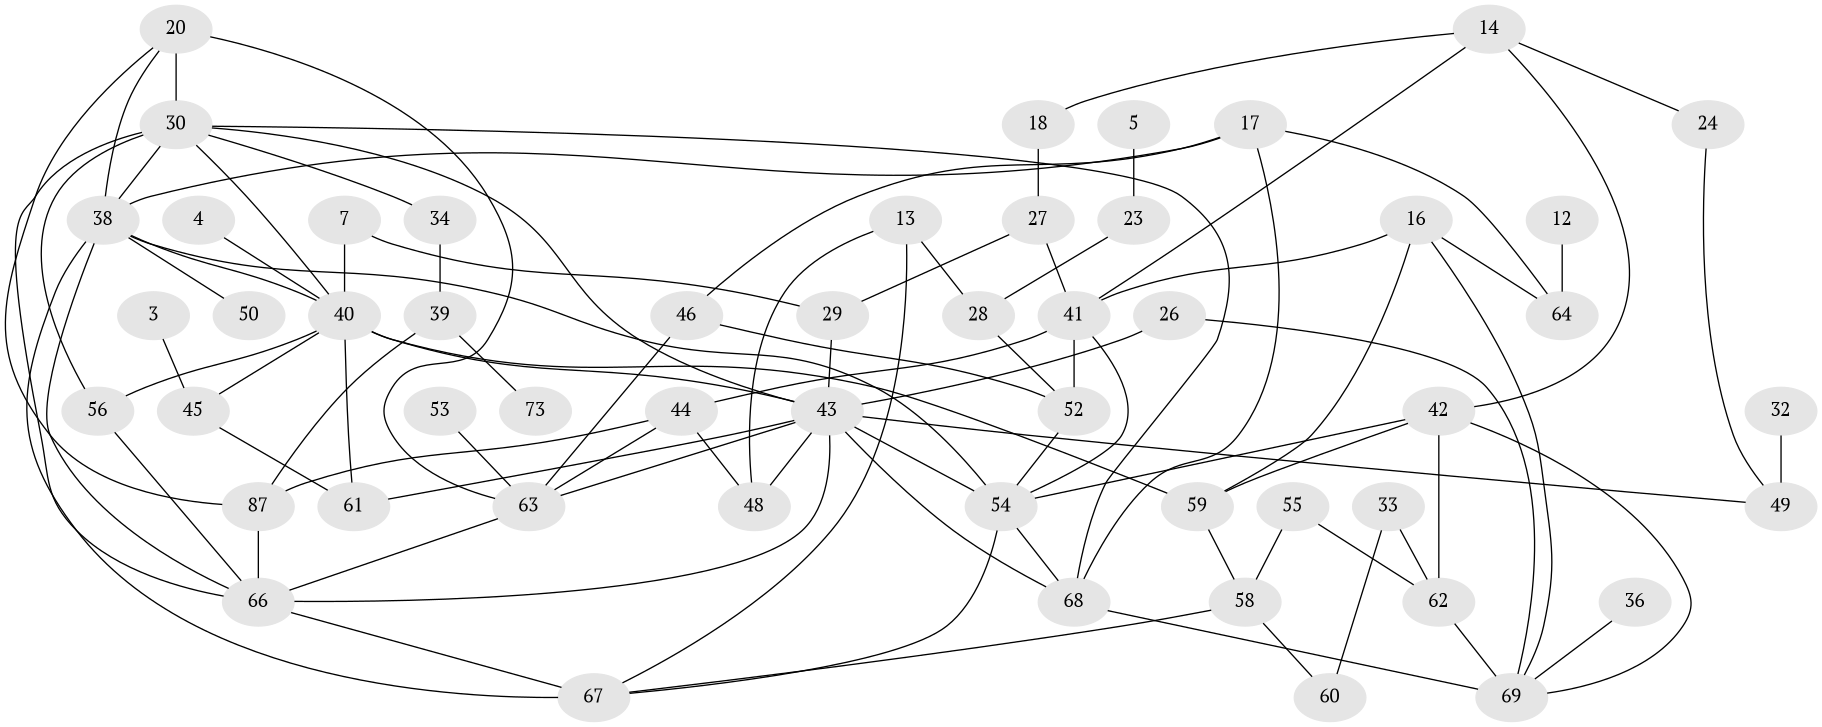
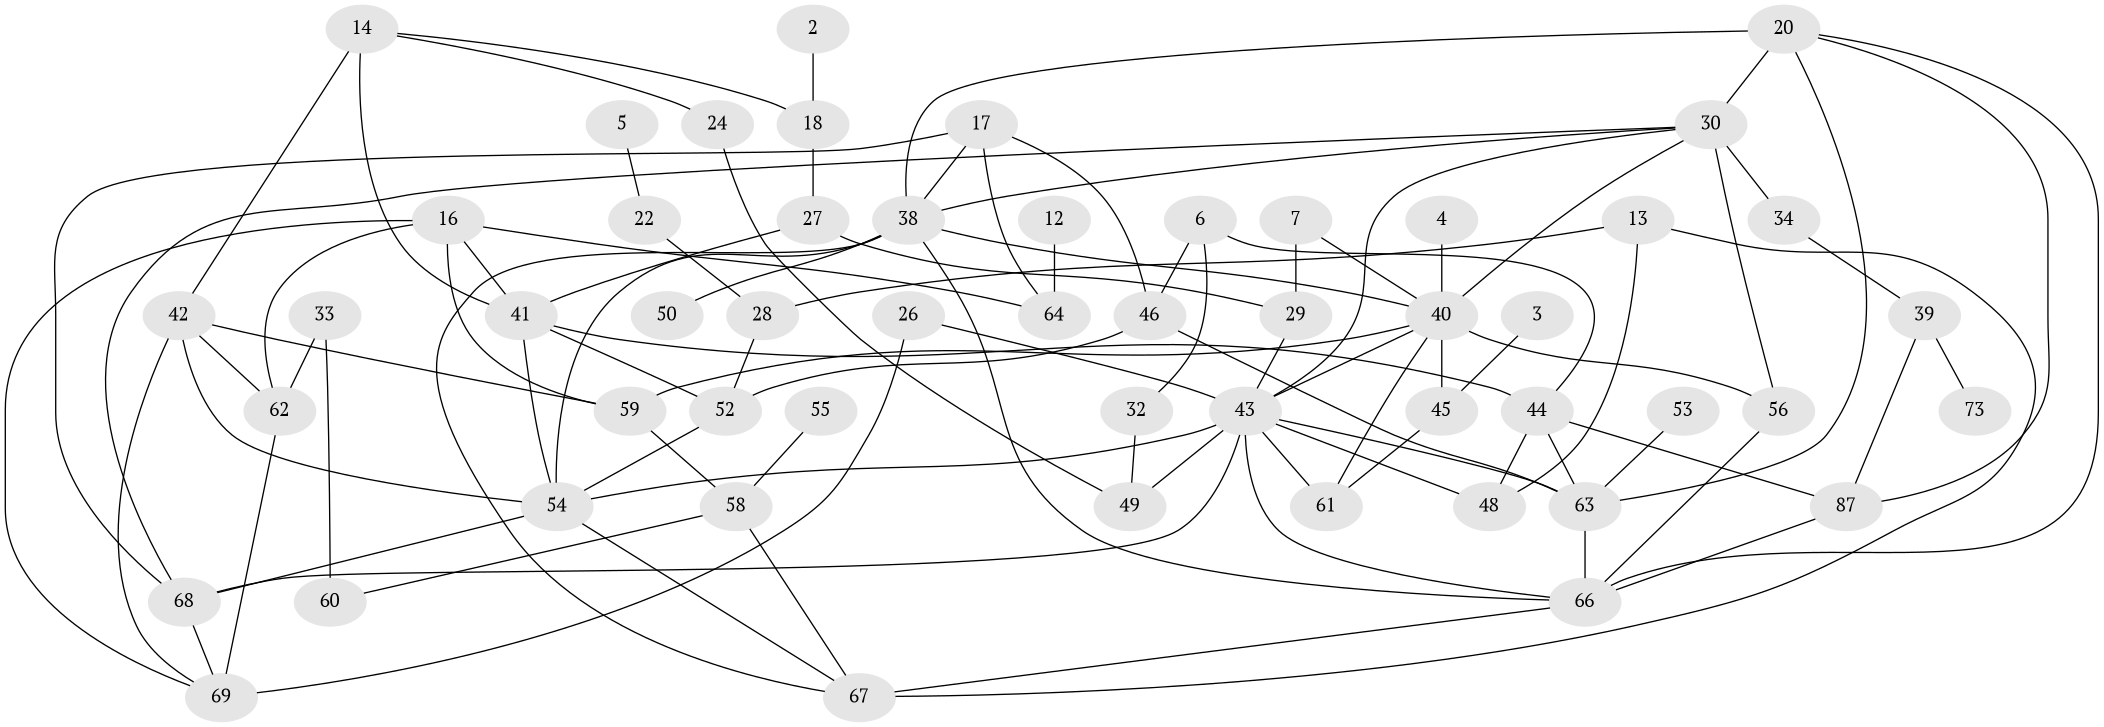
none -> (813, 29)
(1134, 220) -> (645, 220)
none -> (1200, 220)
(26, 352) -> (2097, 422)
(1364, 553) -> (296, 271)
(1635, 602) -> none
